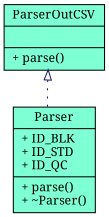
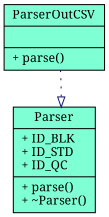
(47, 94) -> (61, 83)
